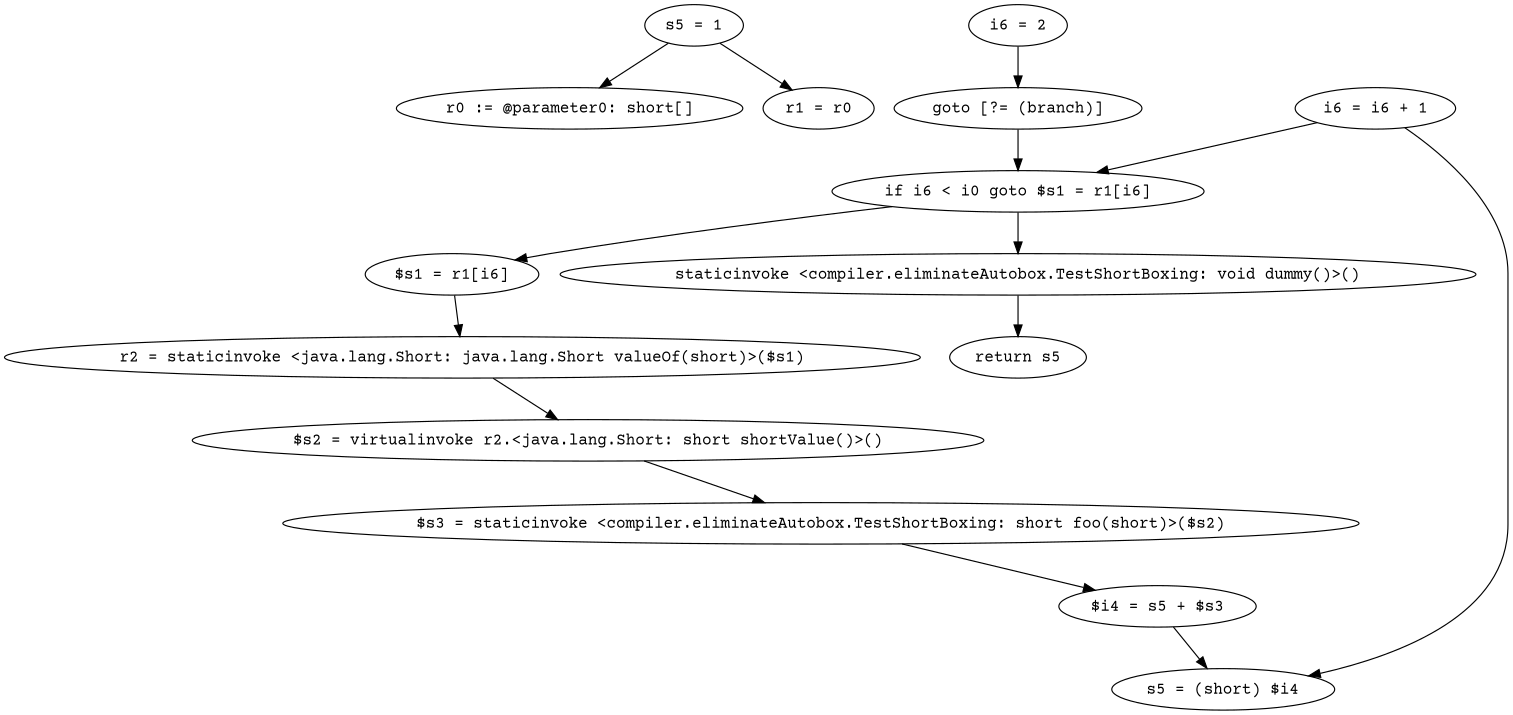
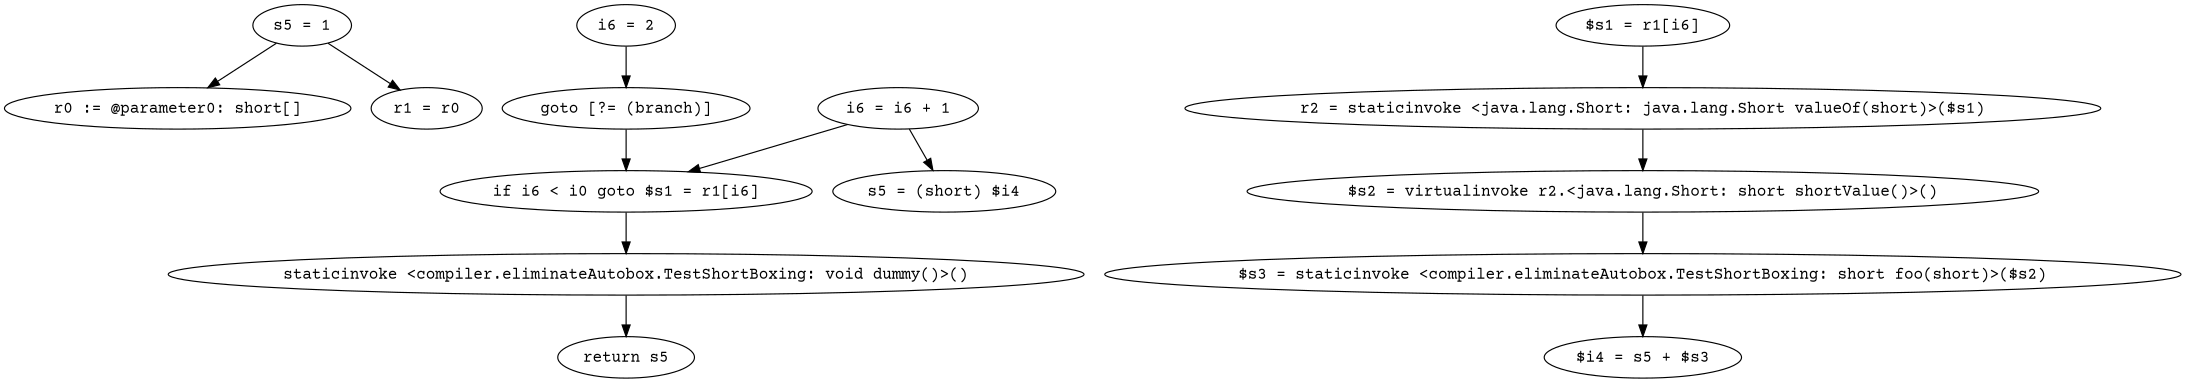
(709, 230) -> none
(1187, 643) -> none
